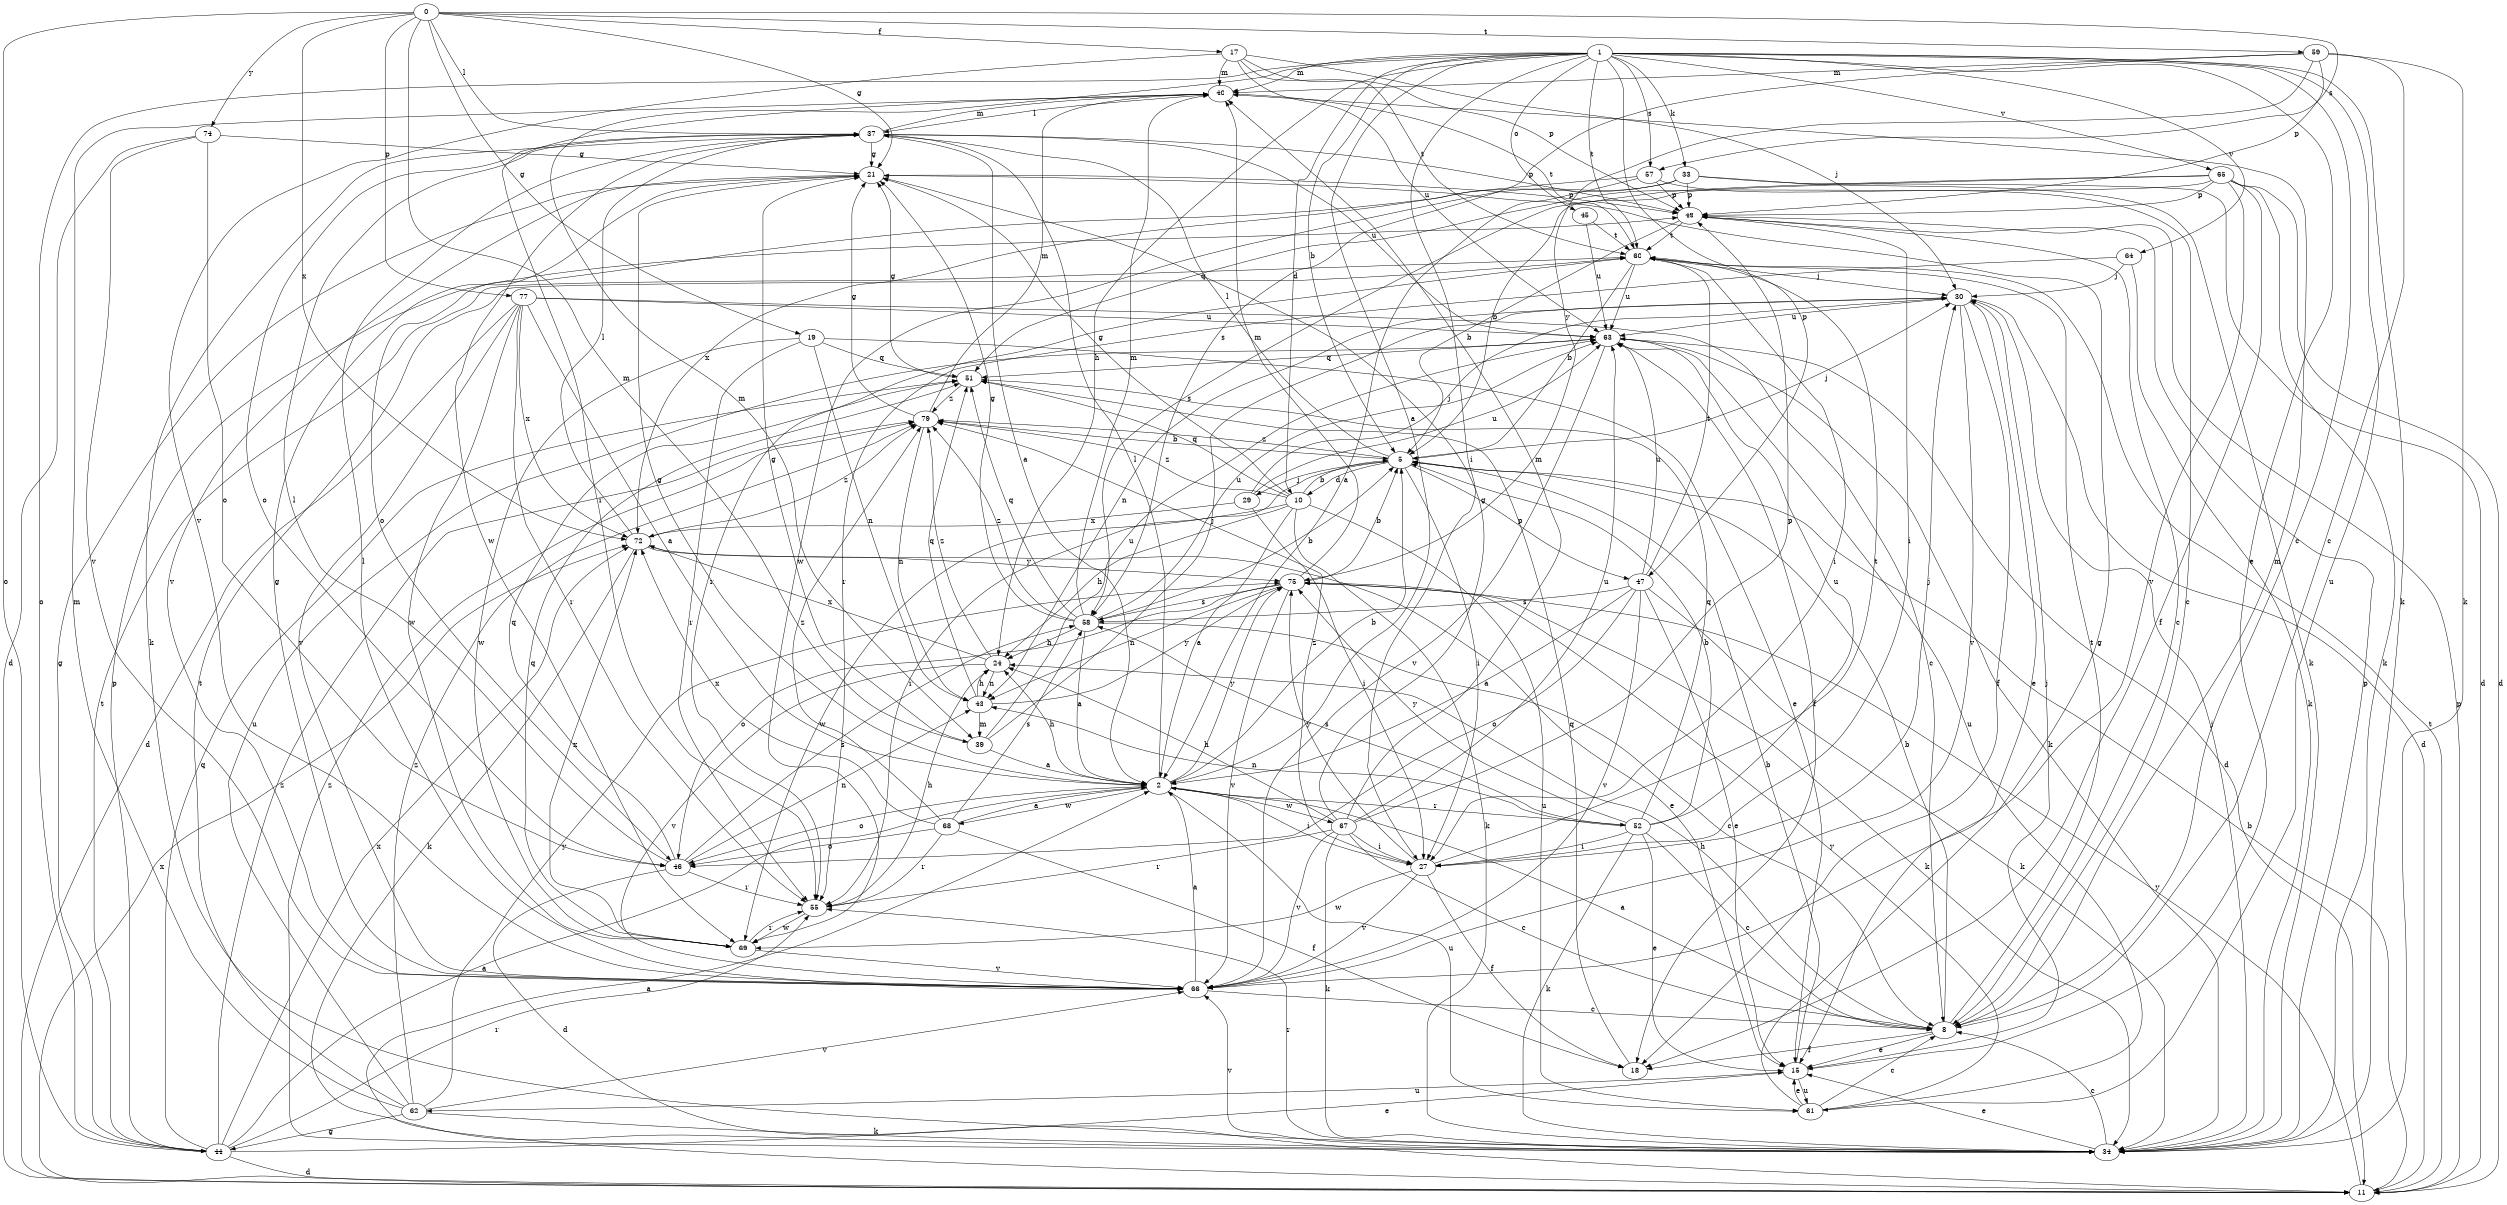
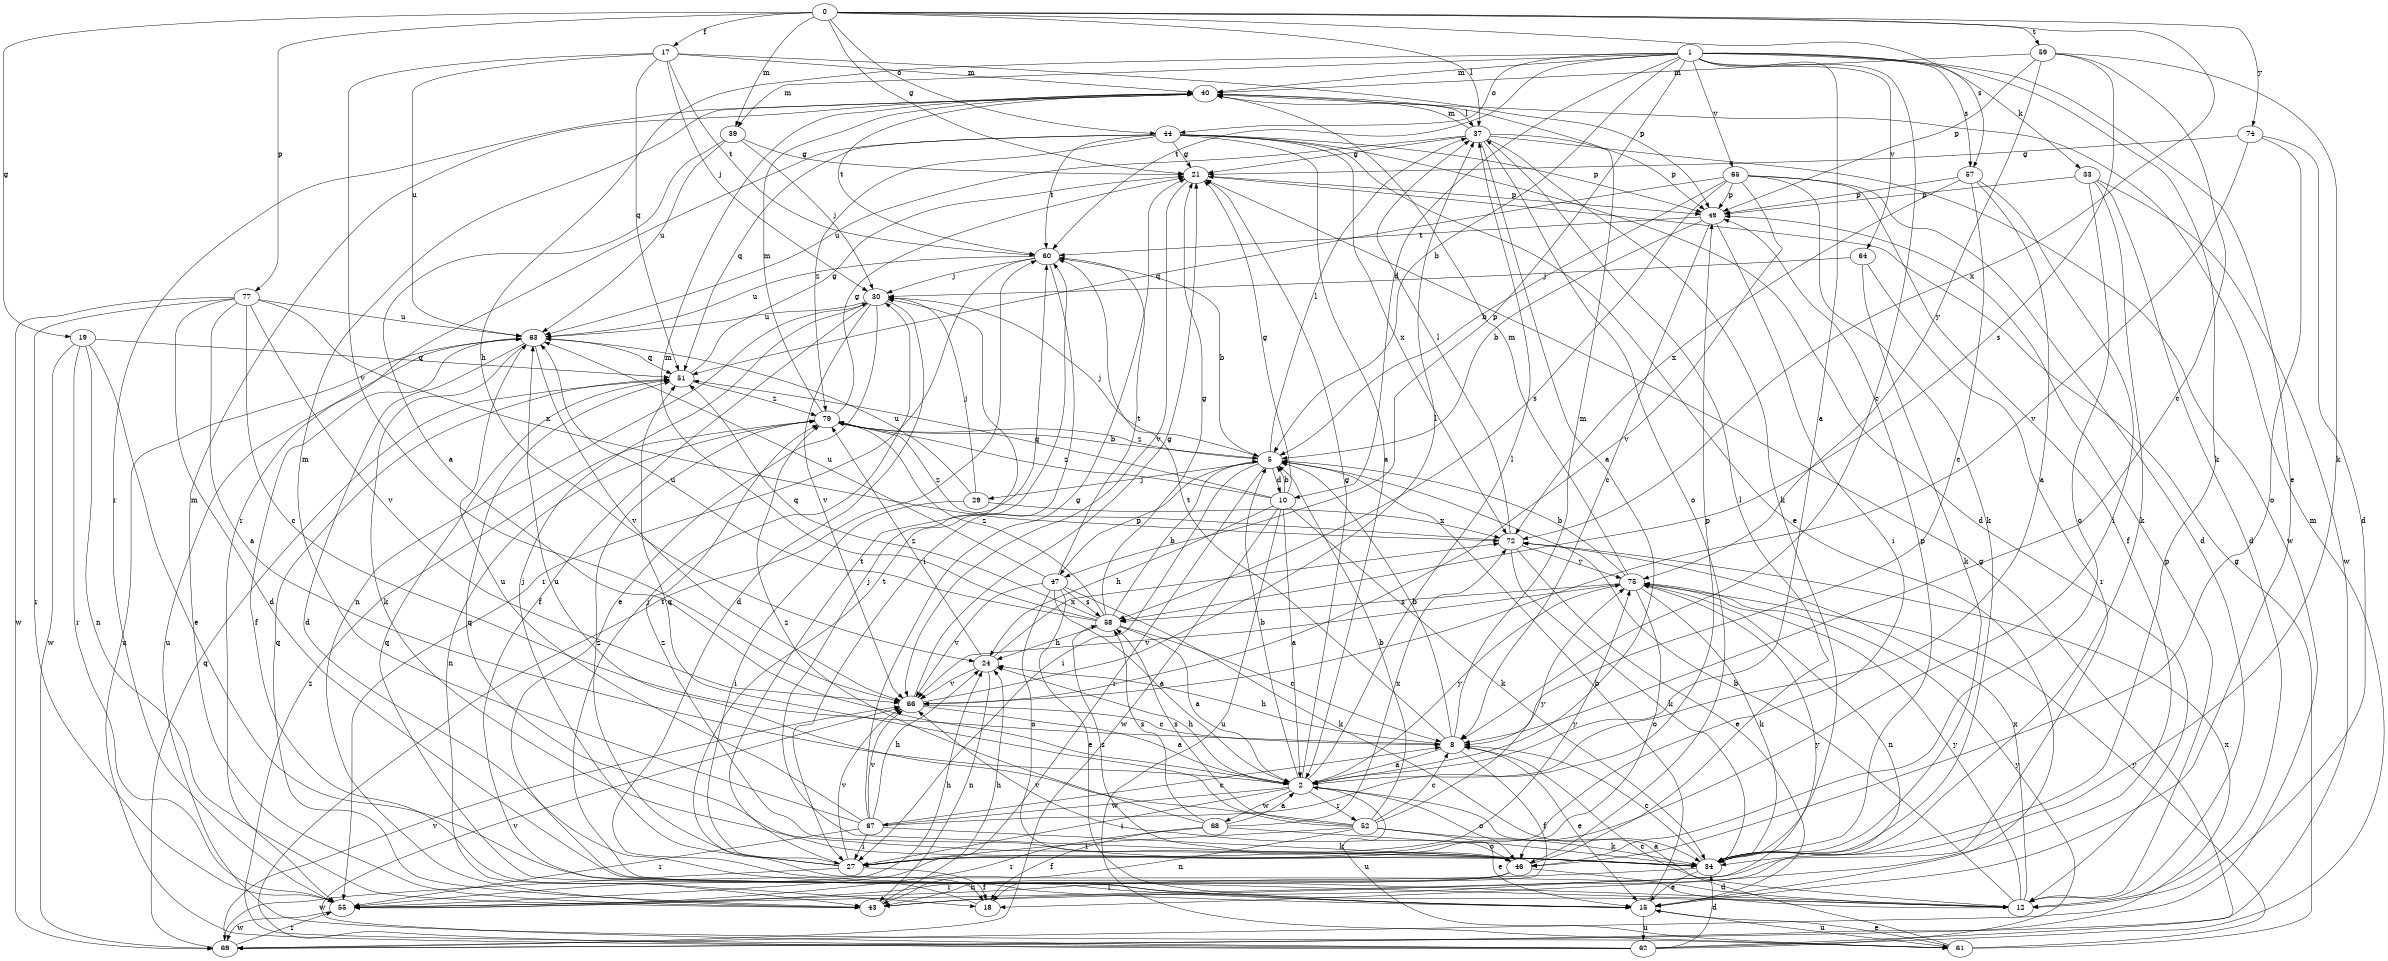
none -> (636, 212)
(1585, 216) -> none
(1459, 374) -> (1724, 780)
(2377, 403) -> none
(980, 722) -> (237, 393)
(319, 1132) -> (2038, 618)
(876, 1132) -> (1714, 908)
(2362, 1193) -> (2021, 908)
